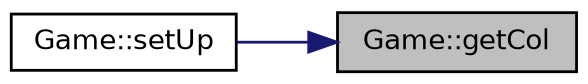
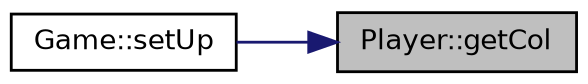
(457, 42) -> (457, 42)
